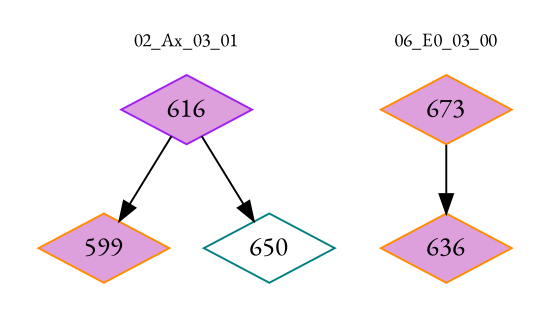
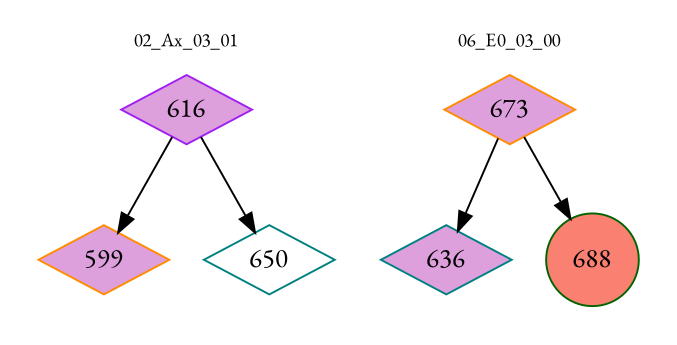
(446, 248) -> (446, 260)
none -> (592, 260)
